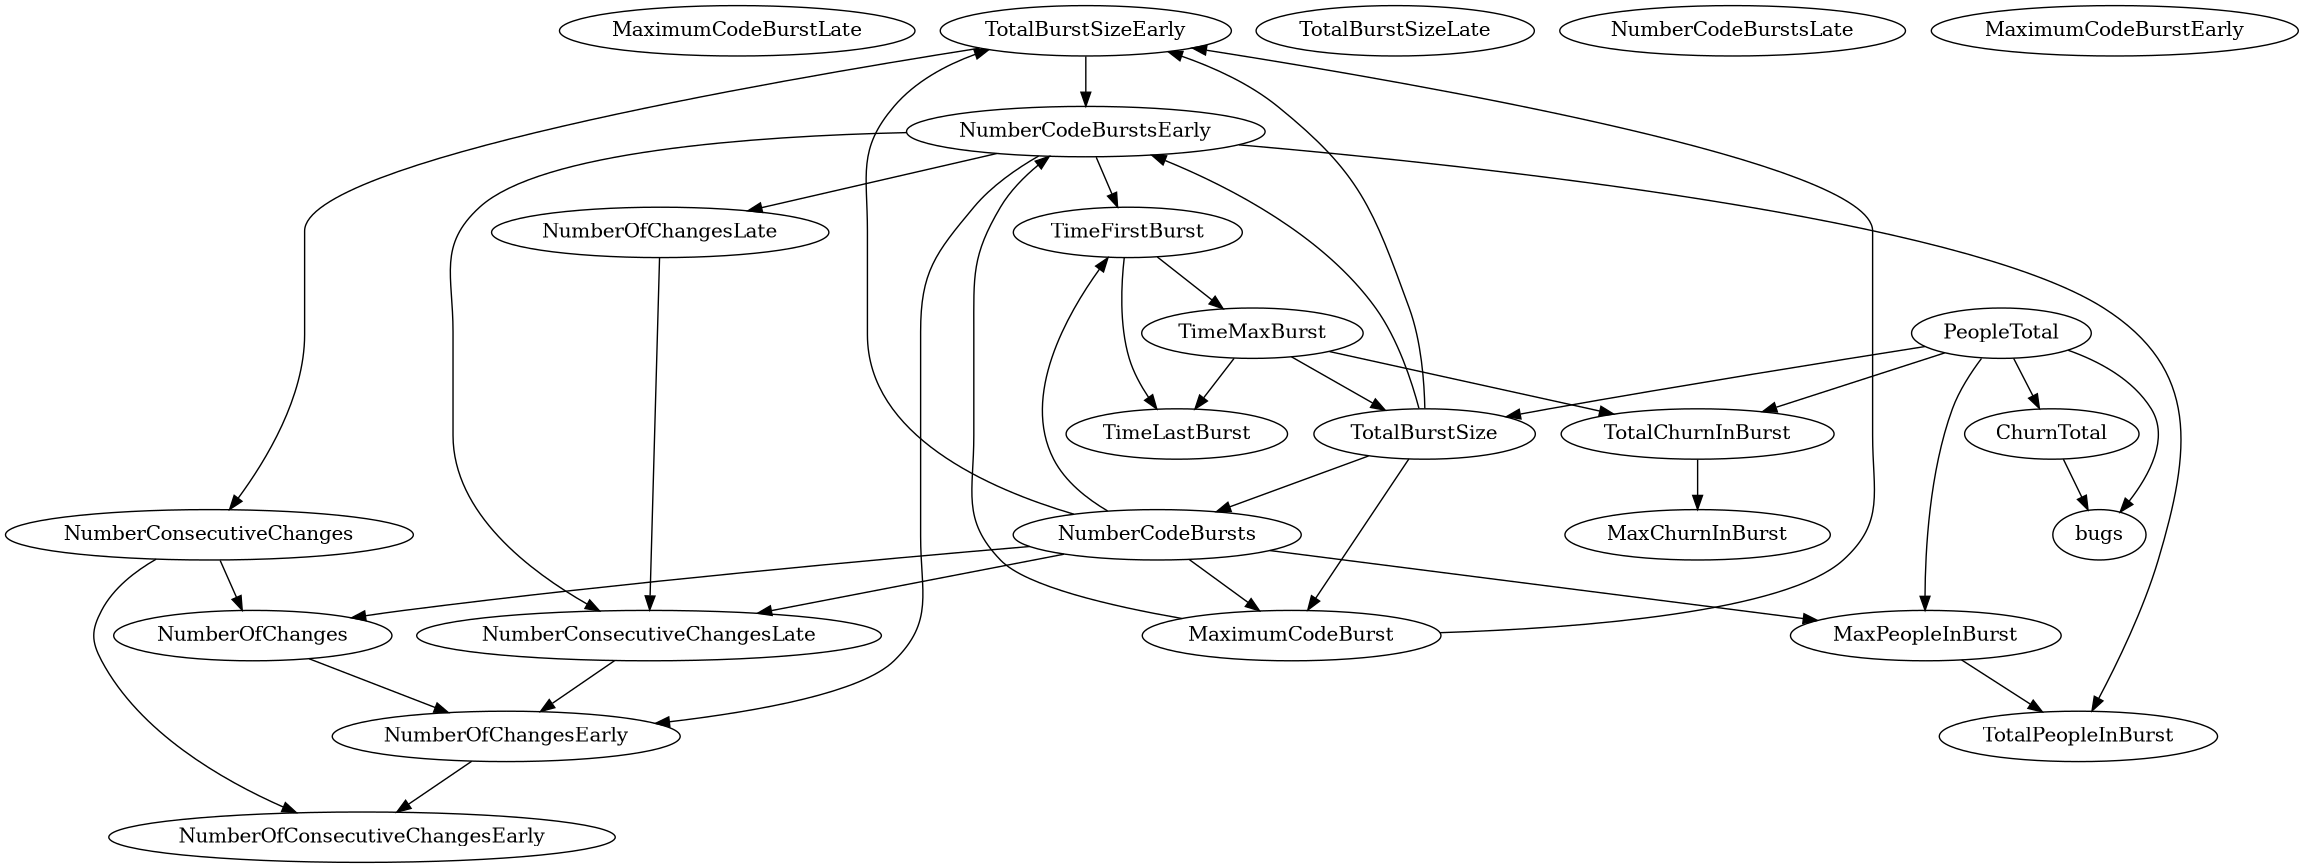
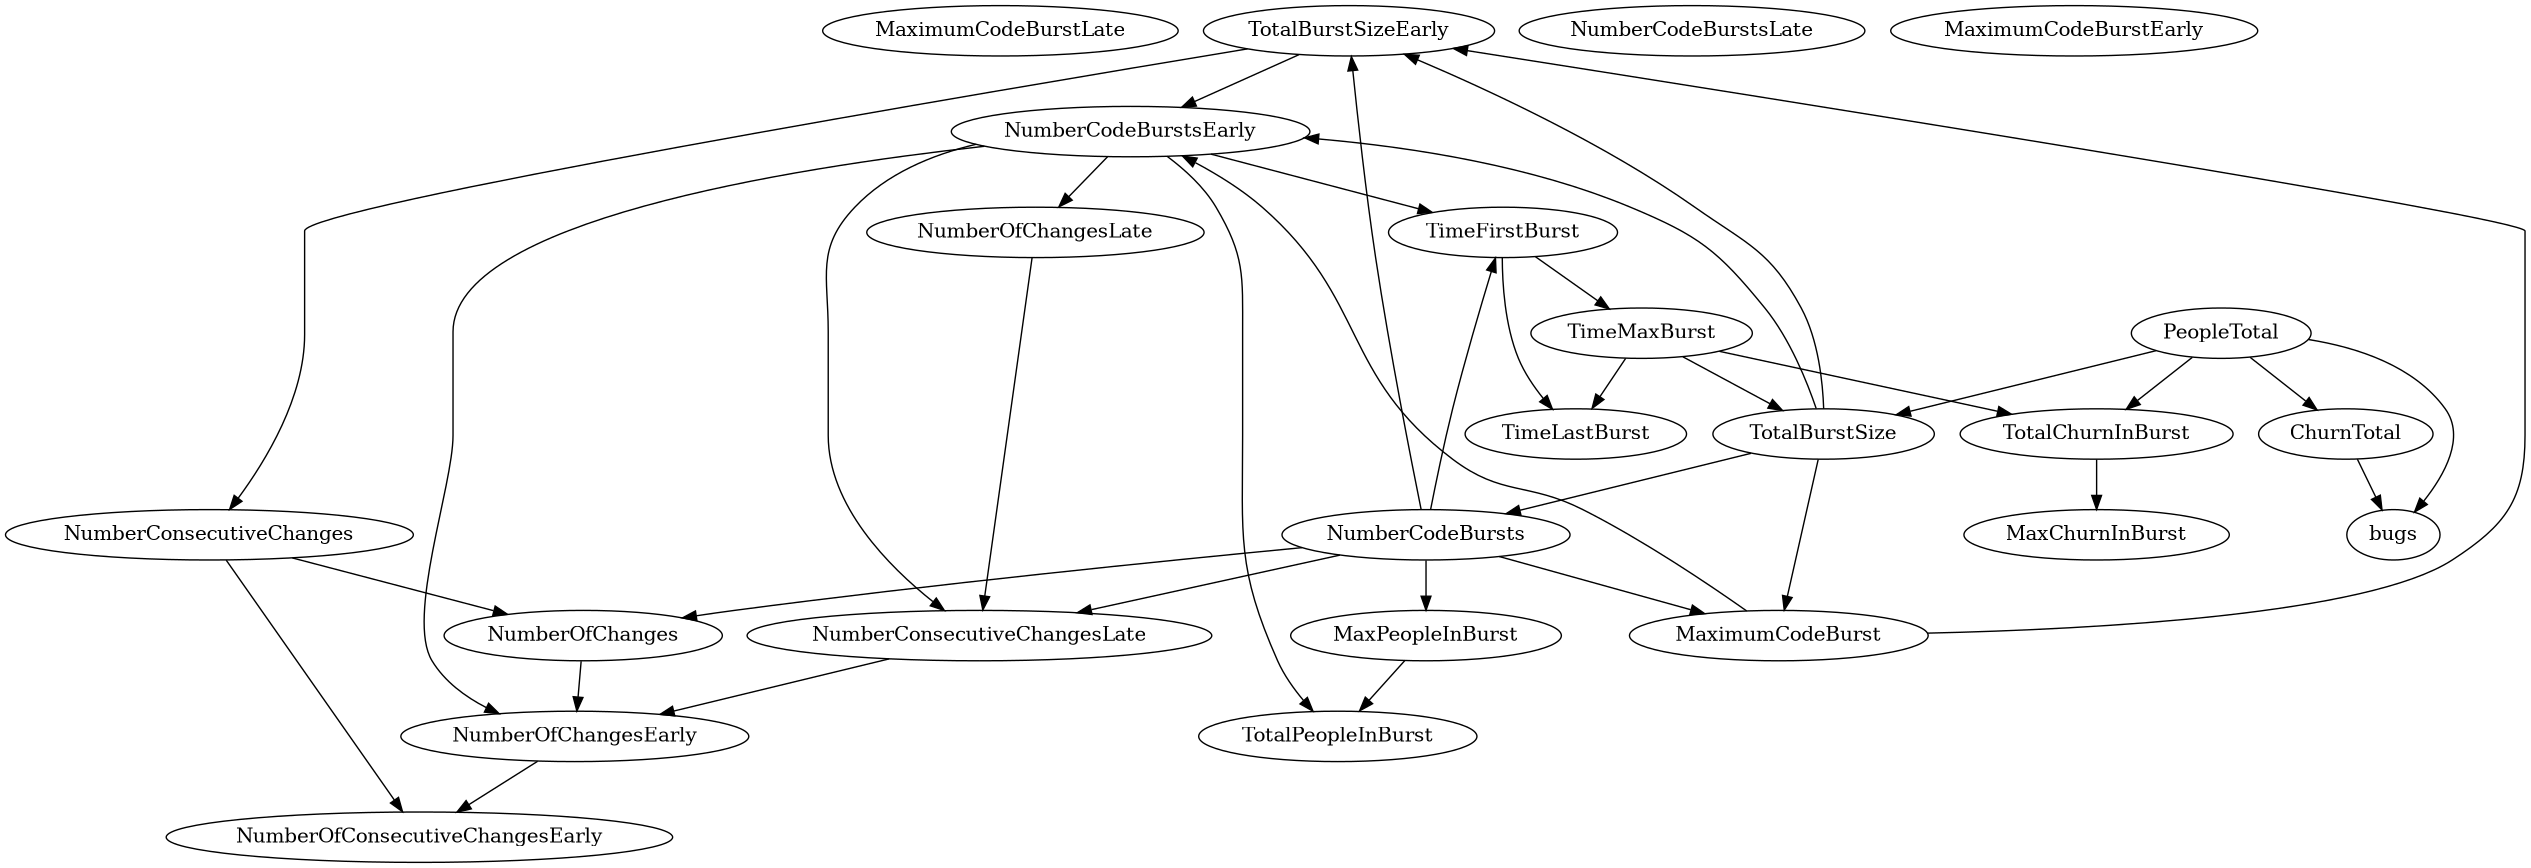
(1395, 31) -> none
(1936, 472) -> none
